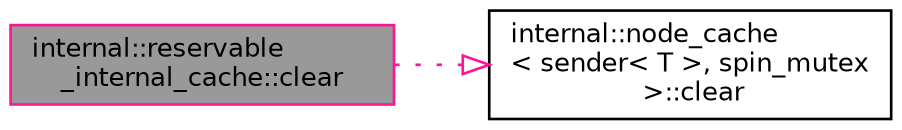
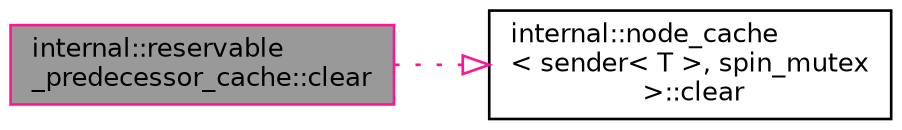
(202, 65) -> (202, 65)
